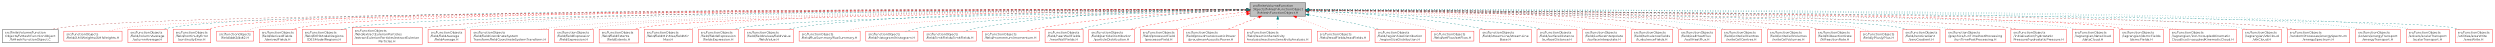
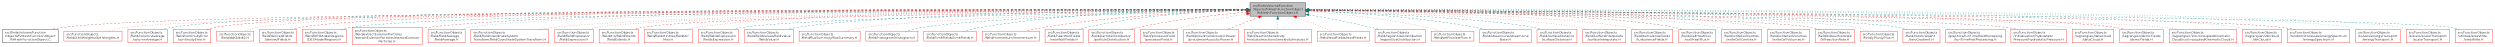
(619, 36) -> (619, 36)
